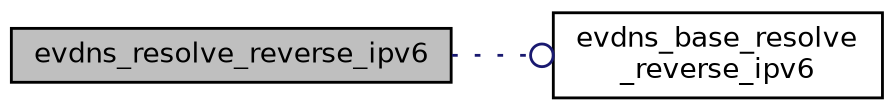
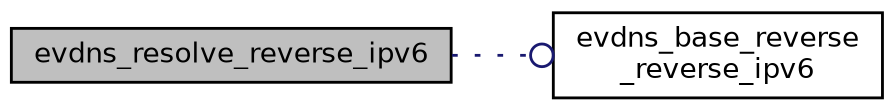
(718, 55) -> (718, 55)
